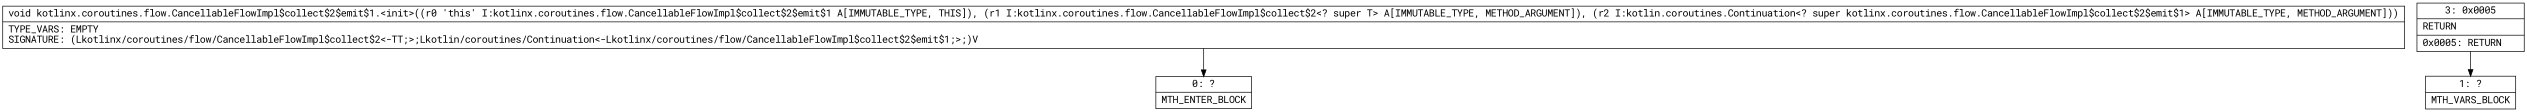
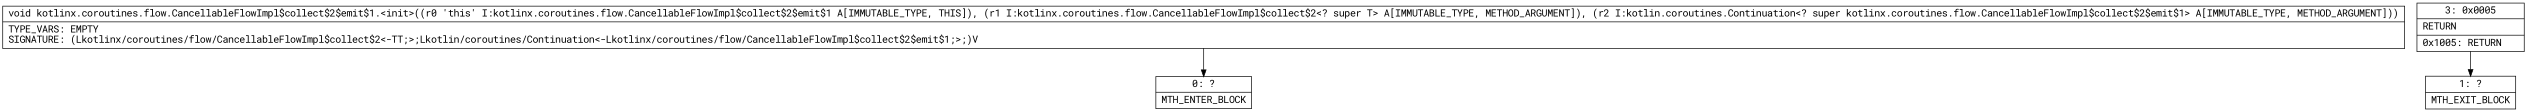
(2471, 43) -> (2471, 43)
(2471, 100) -> (2471, 100)
